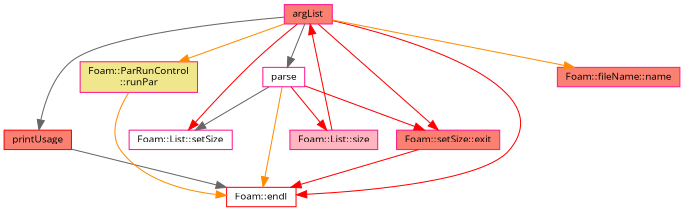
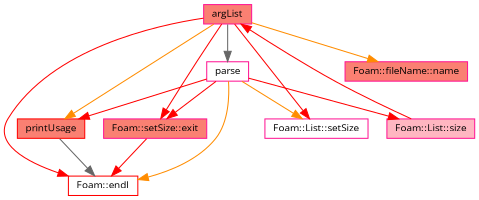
(142, 36) -> (144, 69)
(139, 77) -> none
none -> (148, 97)
(237, 106) -> (268, 97)
